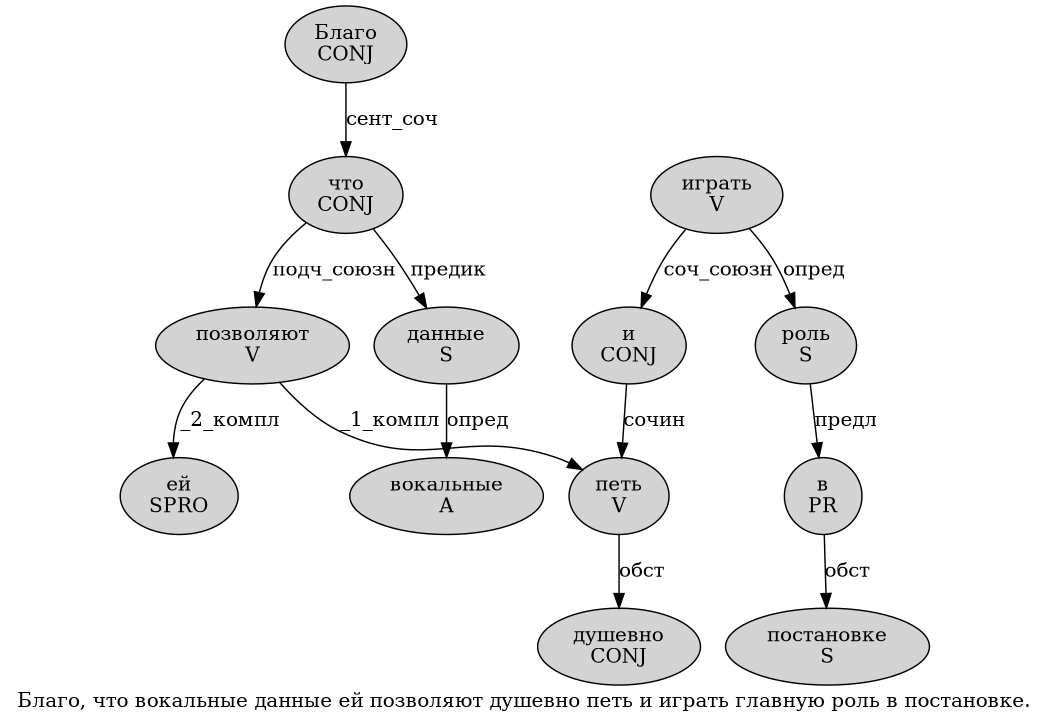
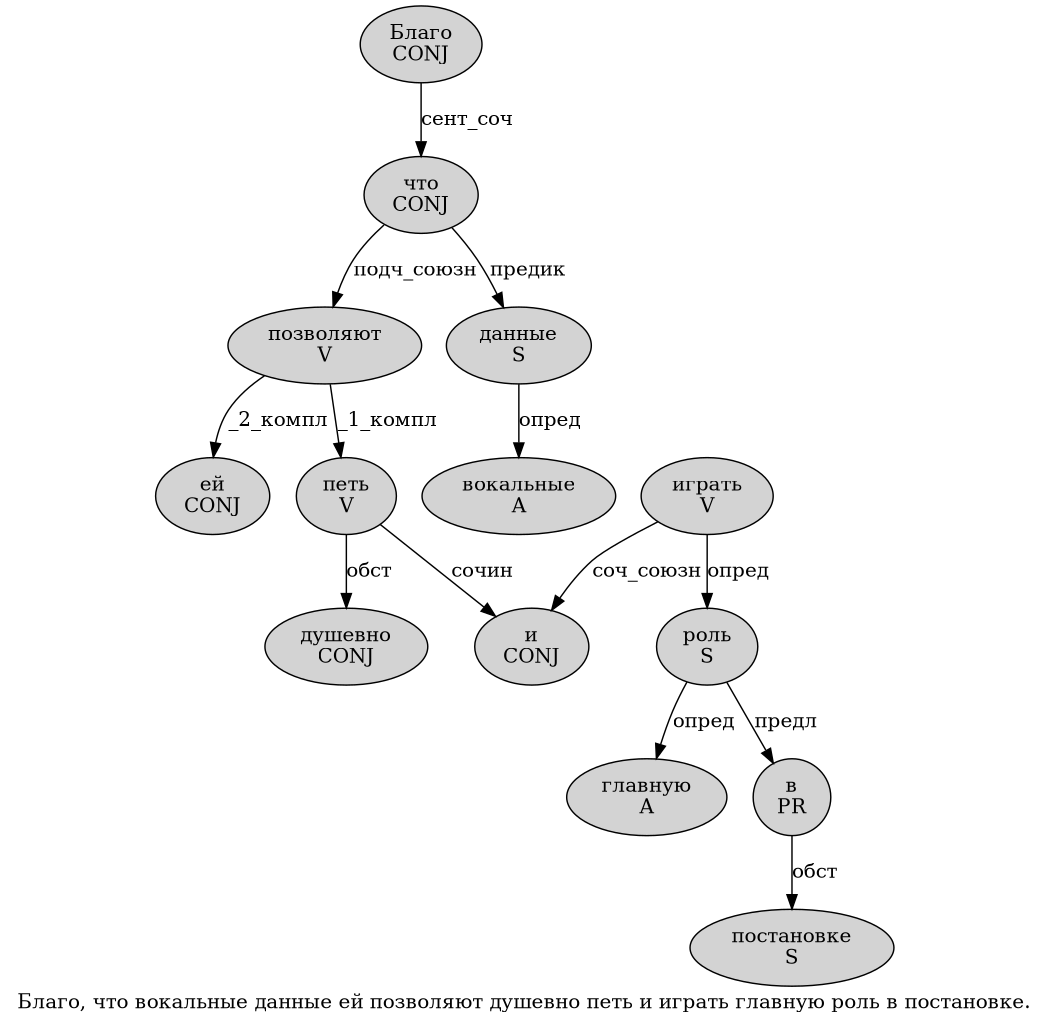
(625, 413) -> (432, 566)
(179, 496) -> (213, 496)
none -> (647, 797)
